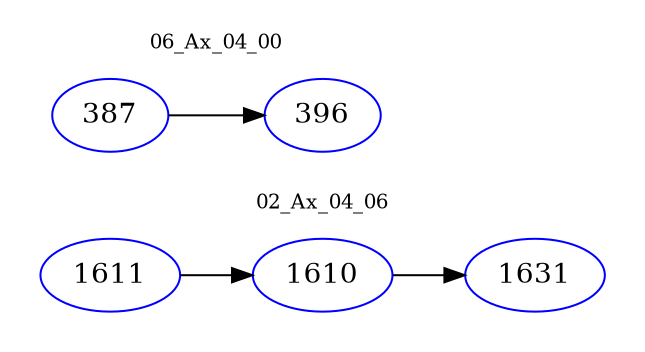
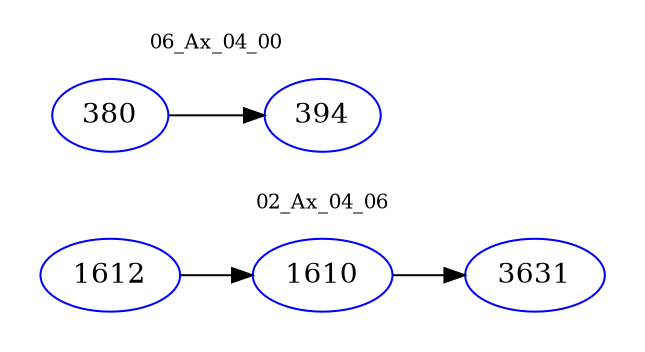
(110, 115) -> (110, 115)
(323, 115) -> (323, 115)
(110, 275) -> (110, 275)
(535, 275) -> (535, 275)
